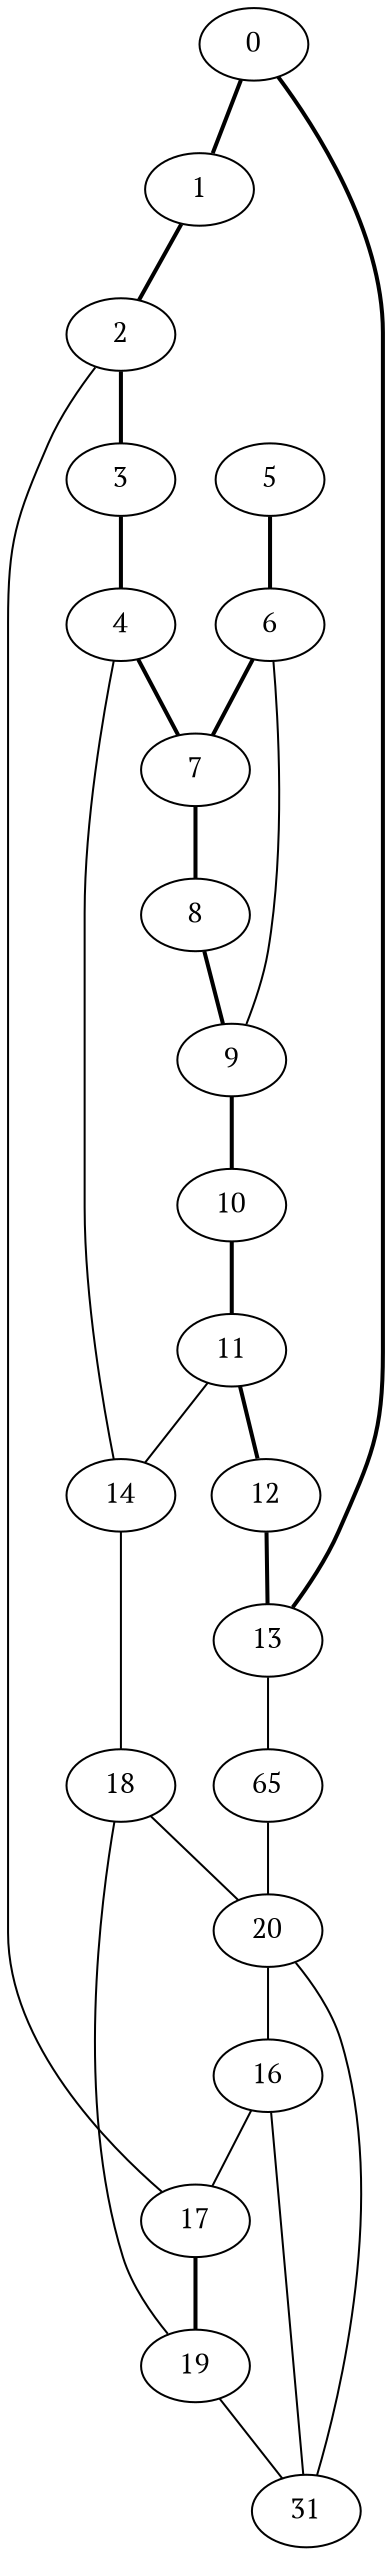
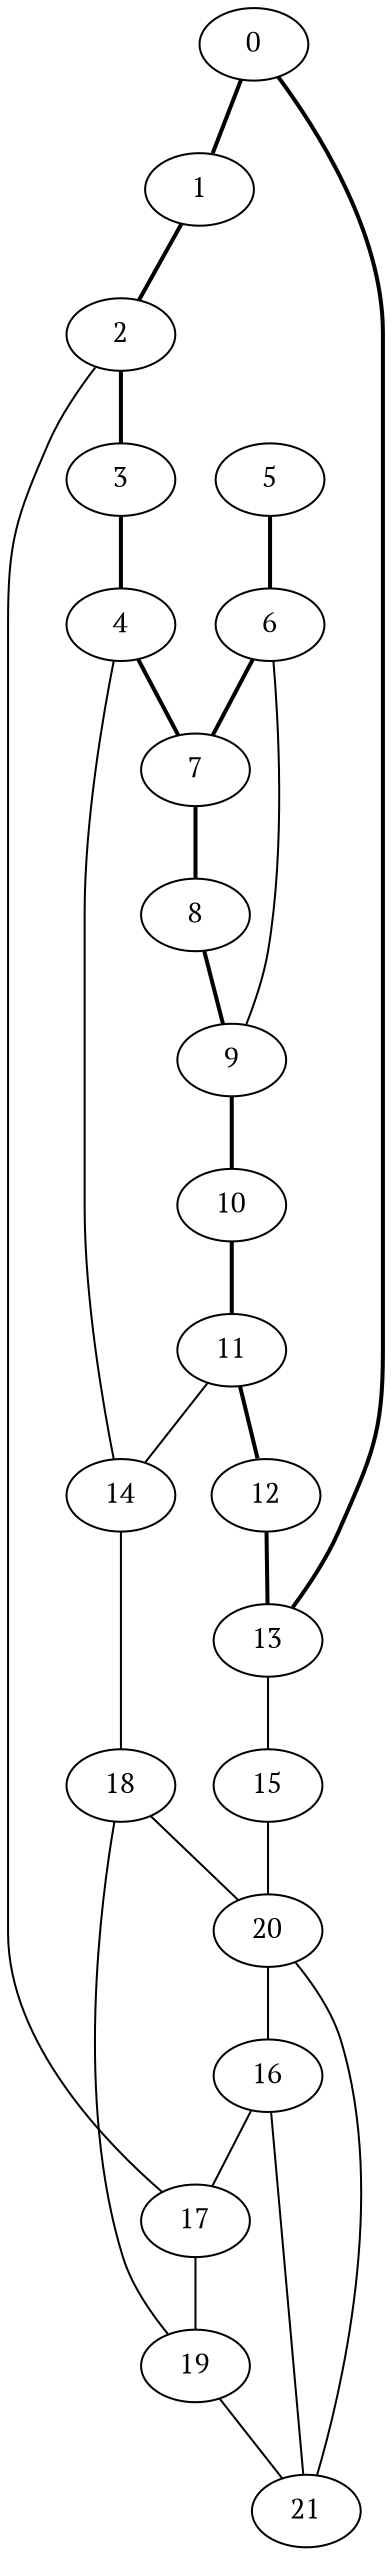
(268, 1786) -> (268, 1786)
(195, 2294) -> (195, 2294)
(306, 2511) -> (306, 2511)
